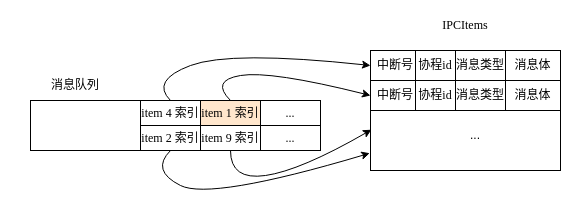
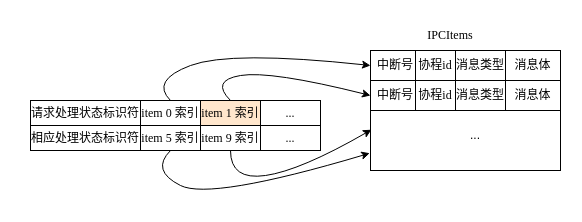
(466, 26) -> (451, 36)
(76, 86) -> none
none -> (86, 113)
(171, 114) -> (171, 114)
none -> (86, 138)
(171, 139) -> (171, 139)
